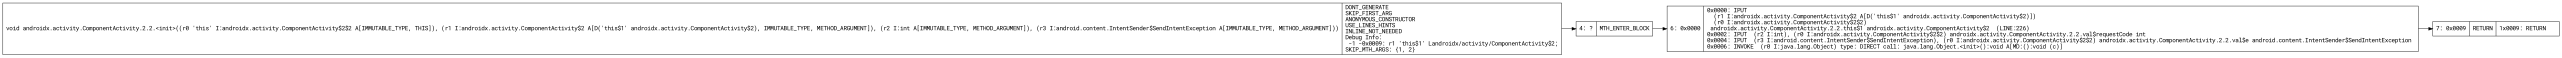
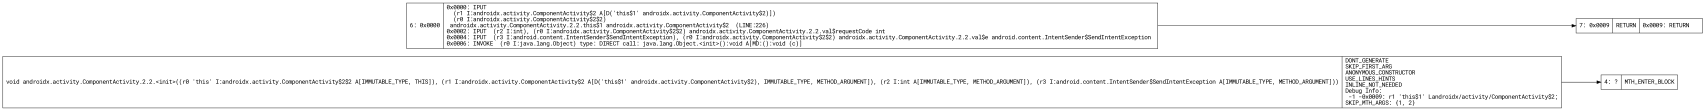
(1658, 29) -> none
(2528, 29) -> (1671, 26)
